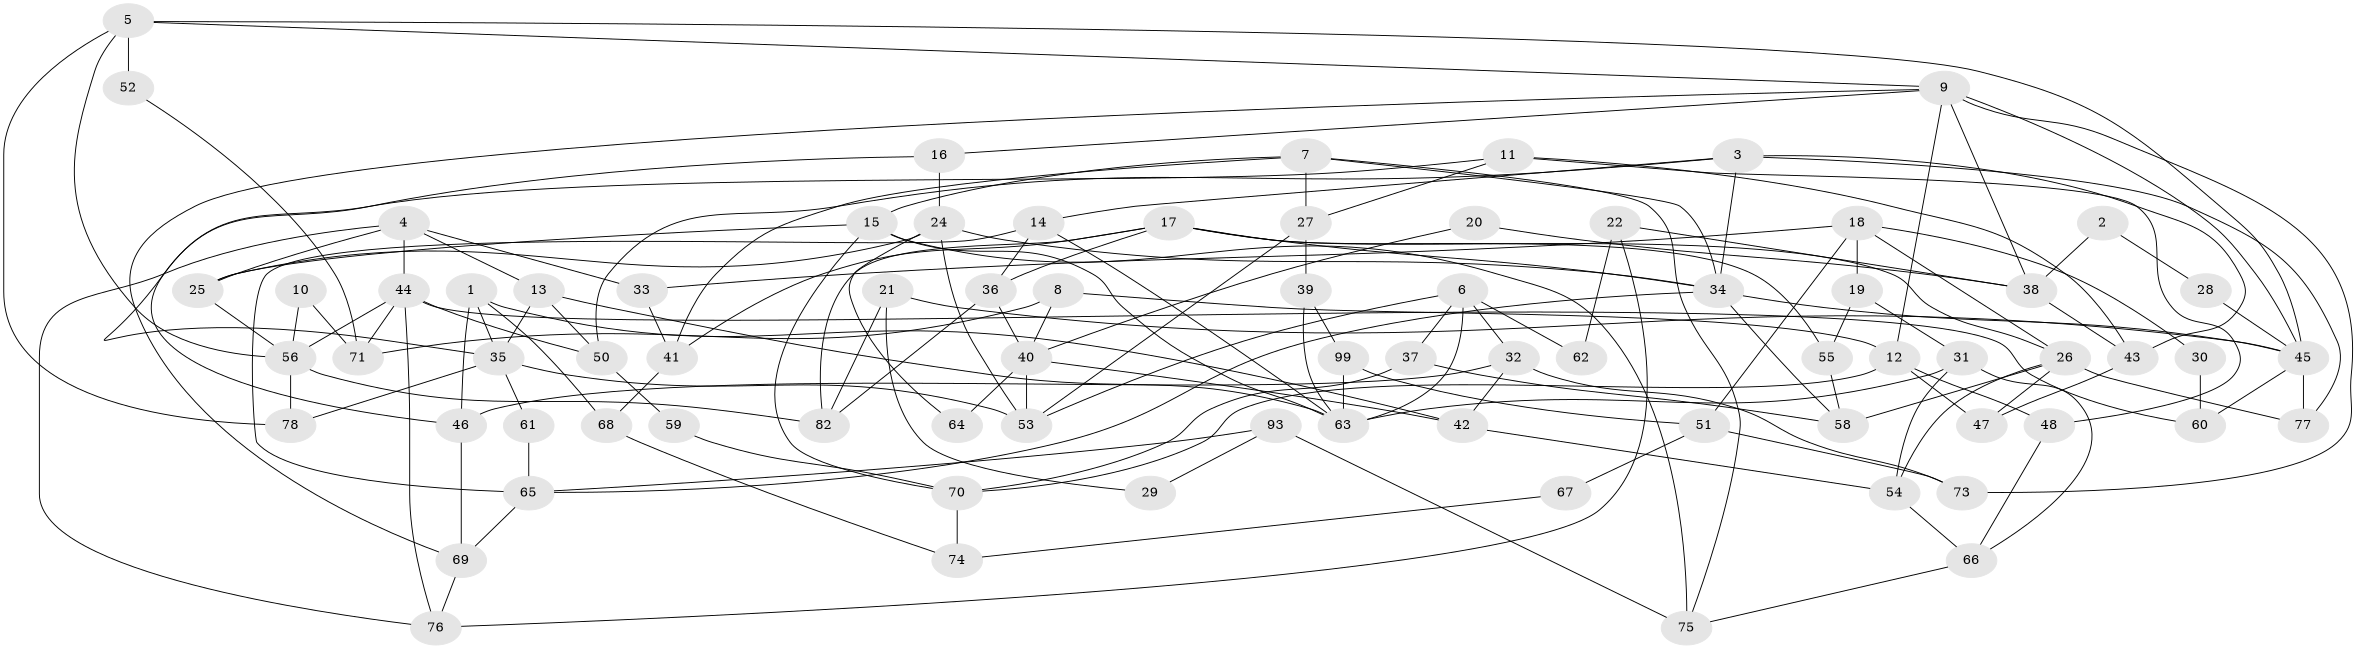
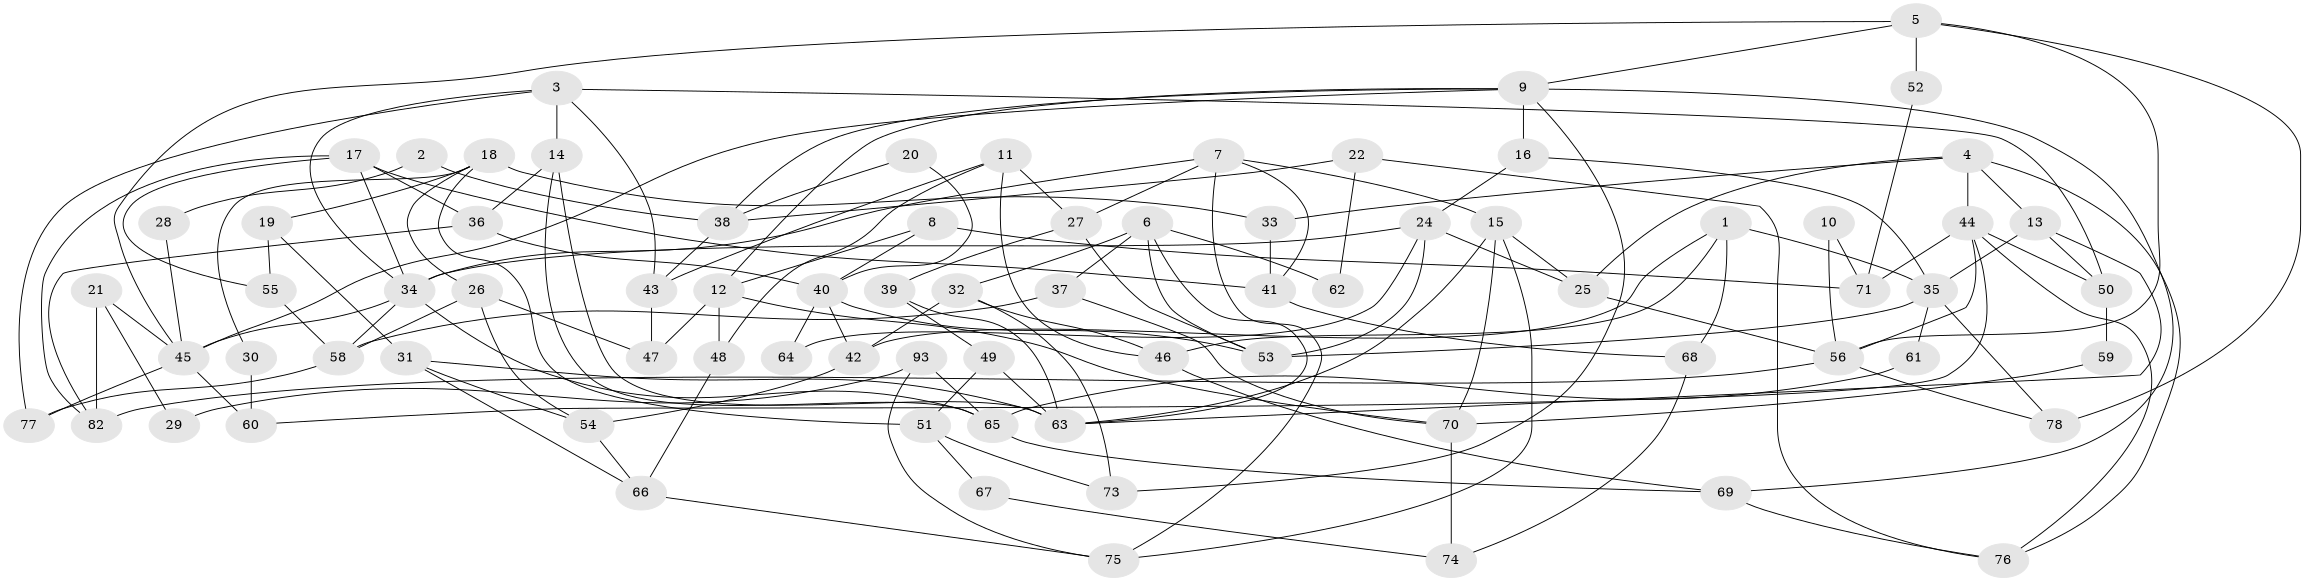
(1695, 246) -> none
(1343, 358) -> (989, 358)
(2177, 395) -> (182, 389)
